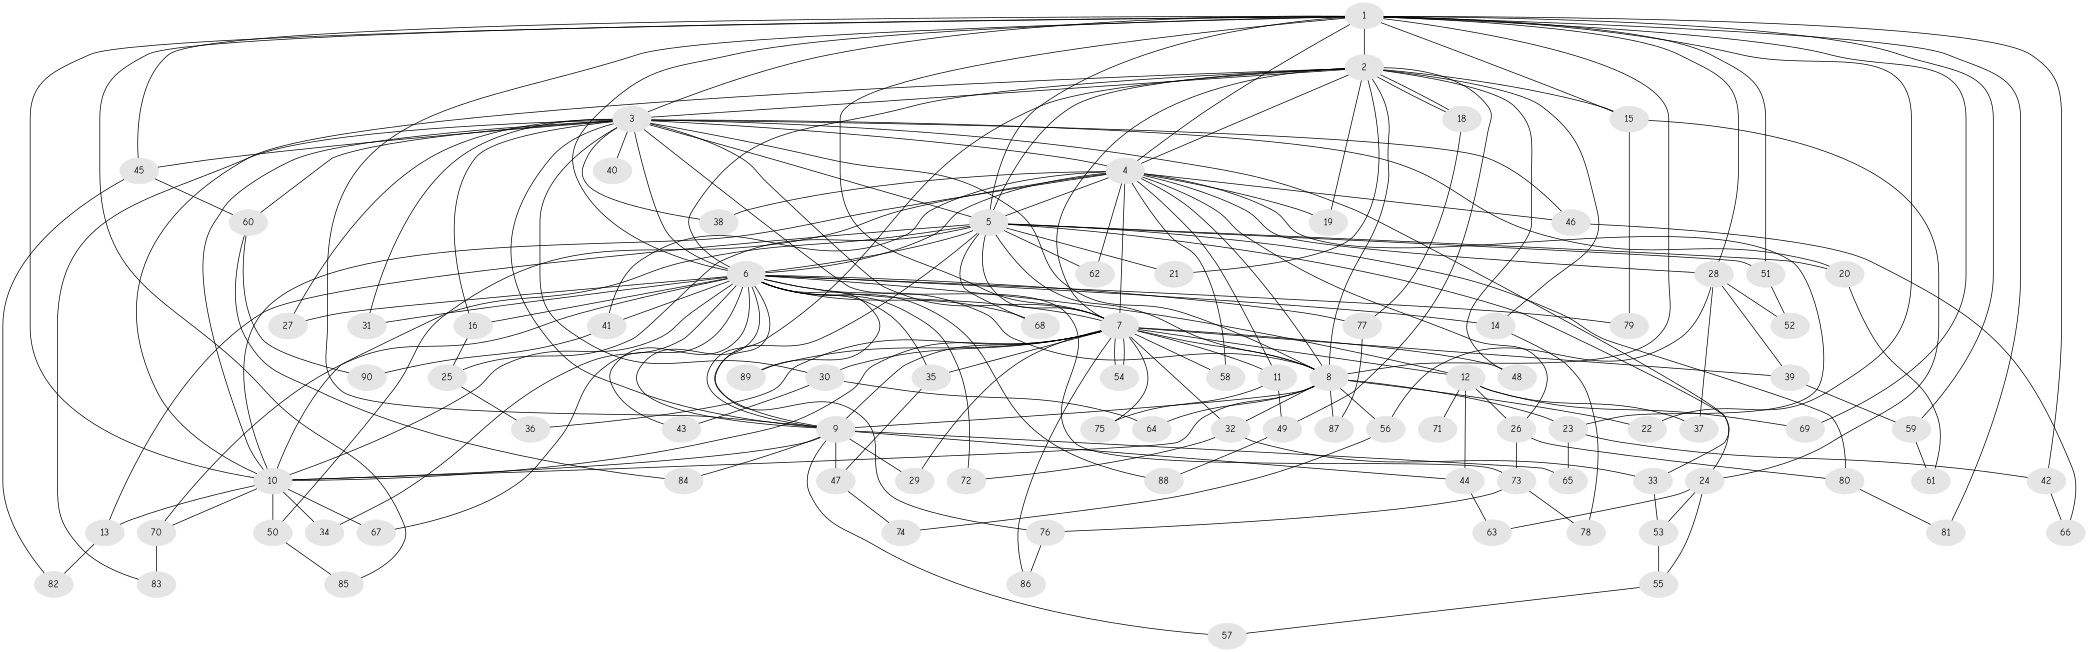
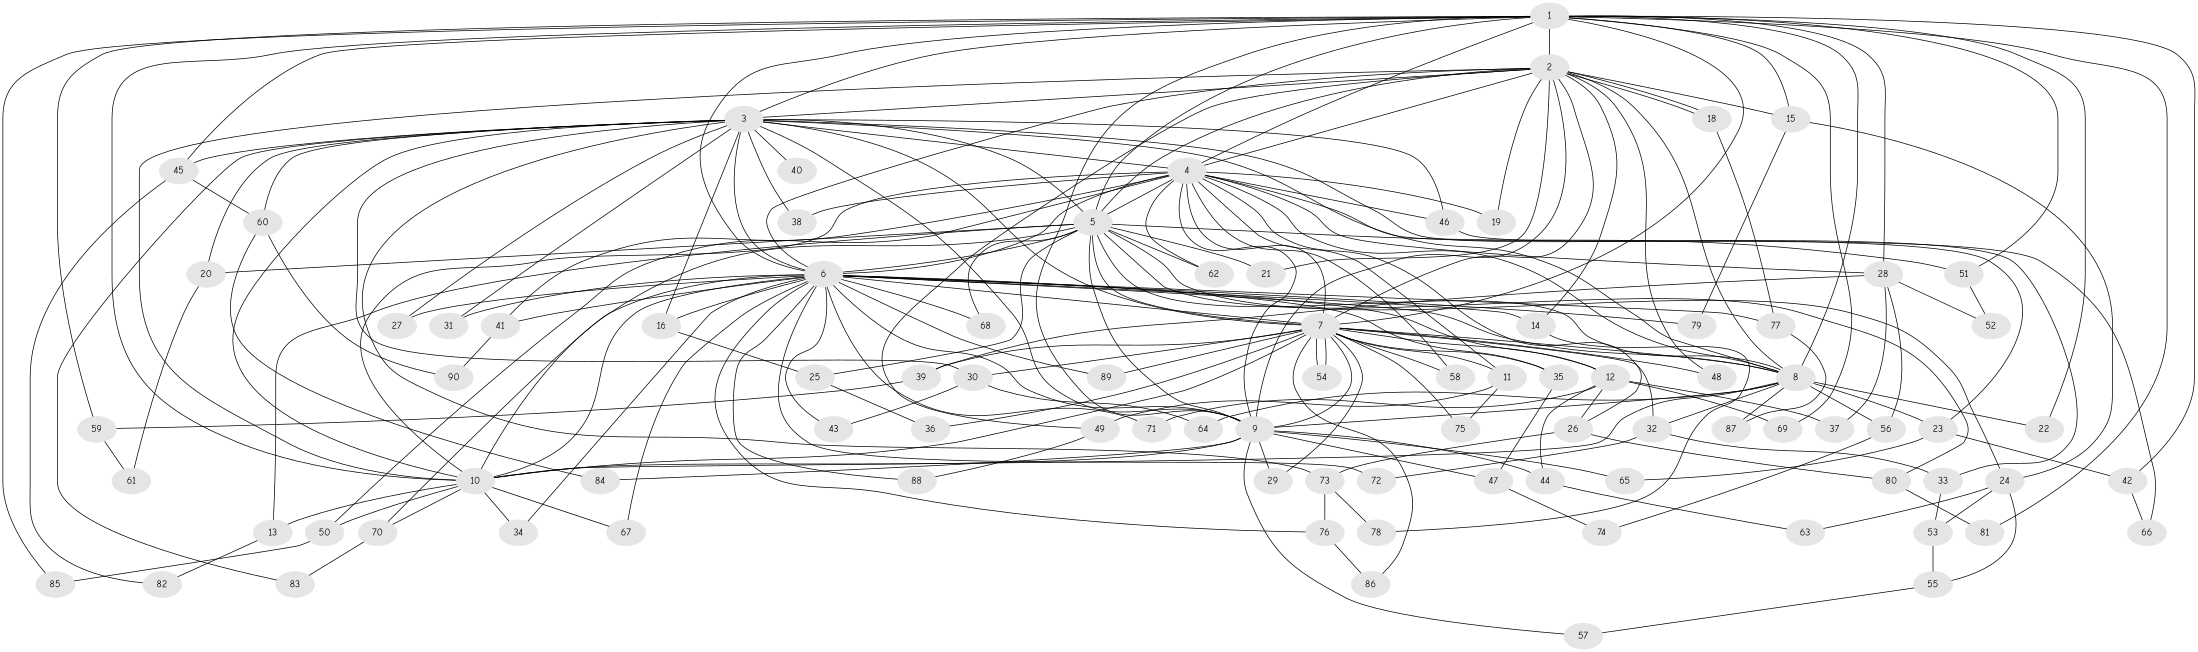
none -> (1288, 258)
none -> (989, 415)
